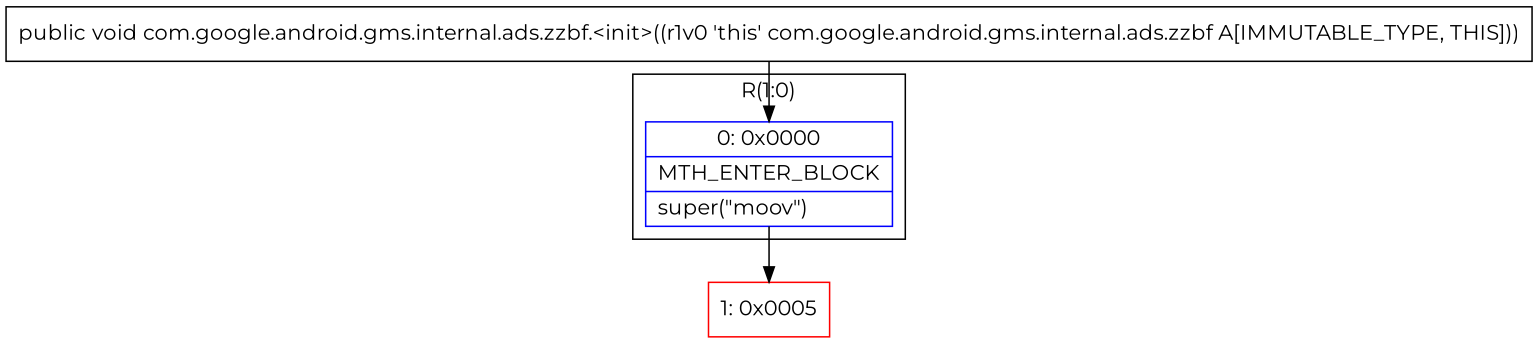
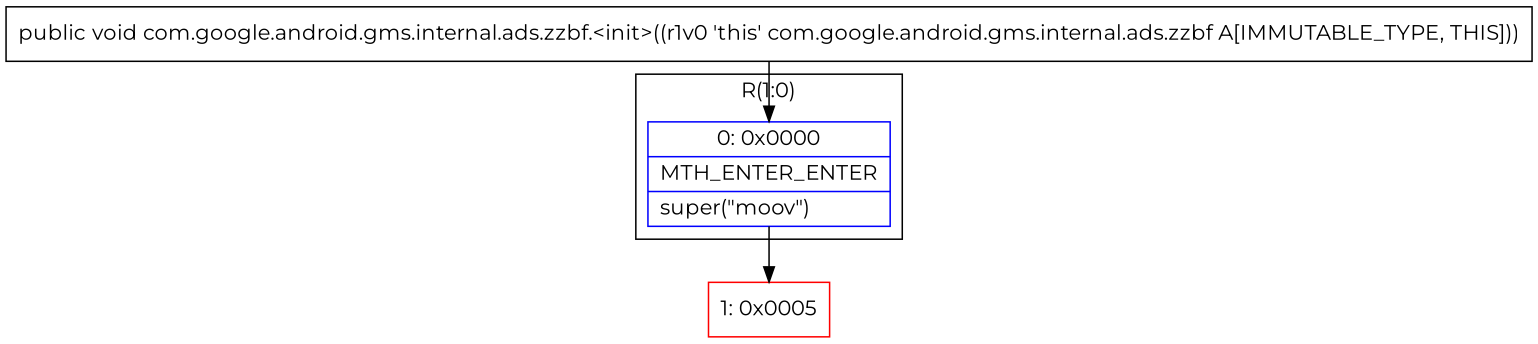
(769, 173) -> (769, 173)
